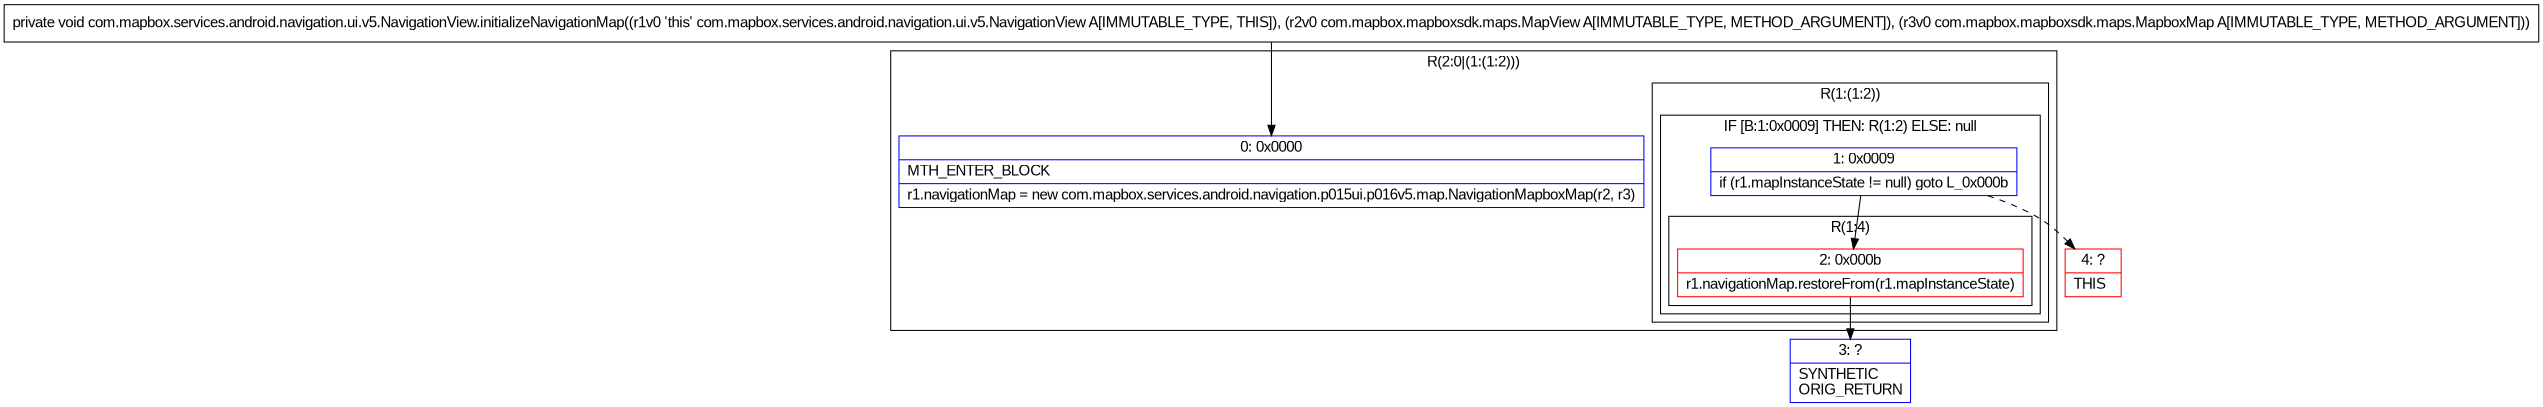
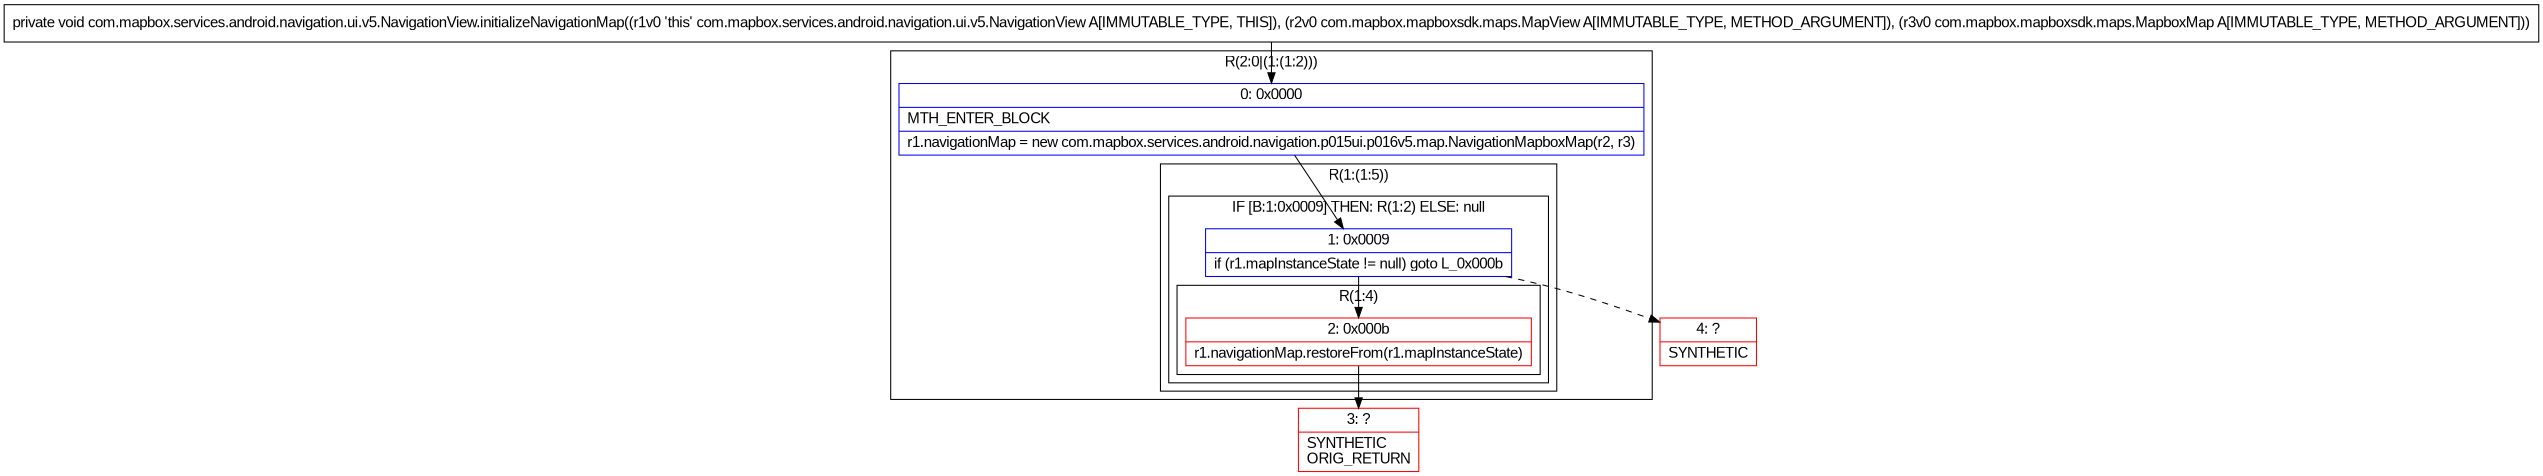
(1850, 95) -> (1359, 176)
none -> (1316, 187)
(2090, 284) -> (1708, 353)
(1850, 371) -> (1359, 440)
